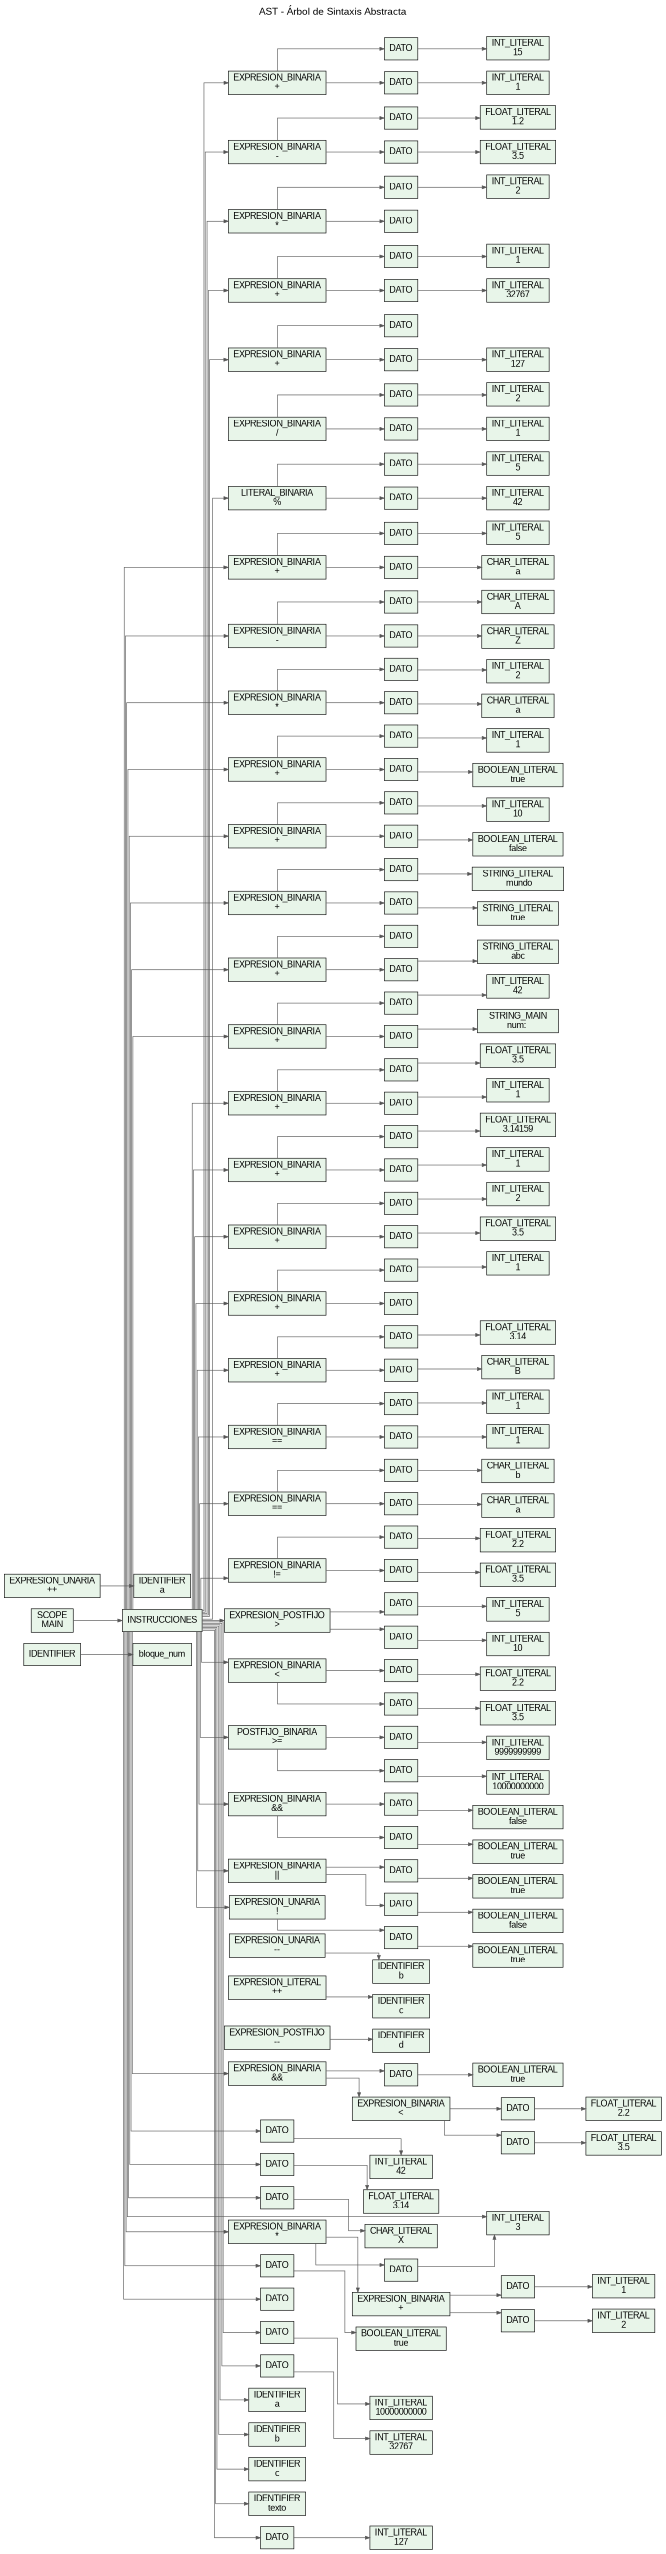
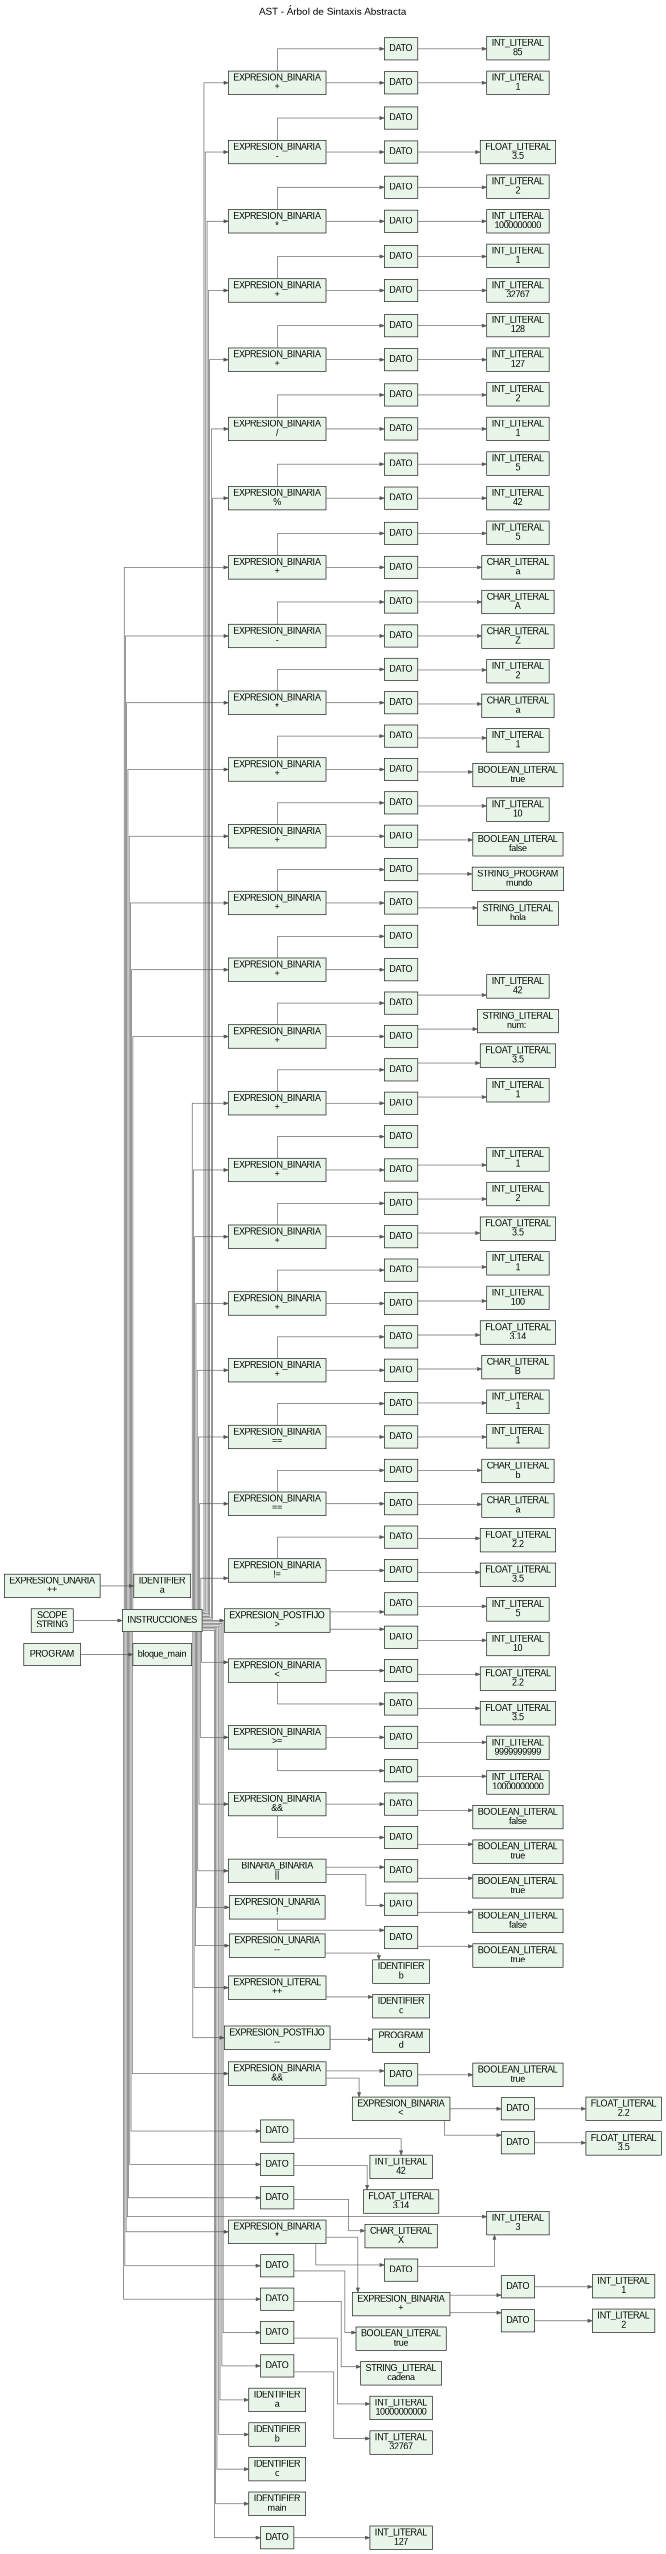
(518, 48) -> (518, 48)
(518, 117) -> none
none -> (518, 221)
none -> (518, 325)
(277, 498) -> (277, 498)
(518, 879) -> (518, 879)
(518, 913) -> (518, 913)
(518, 952) -> none
(518, 1021) -> (518, 1021)
none -> (211, 1022)
(518, 1125) -> none
none -> (518, 1298)
(52, 1621) -> (52, 1621)
(52, 1655) -> (52, 1655)
(162, 1655) -> (162, 1655)
(277, 1737) -> (277, 1737)
none -> (195, 1803)
none -> (194, 1825)
none -> (193, 1848)
(277, 1871) -> (277, 1871)
(401, 2041) -> (401, 2041)
none -> (401, 2373)
(277, 2504) -> (277, 2504)
